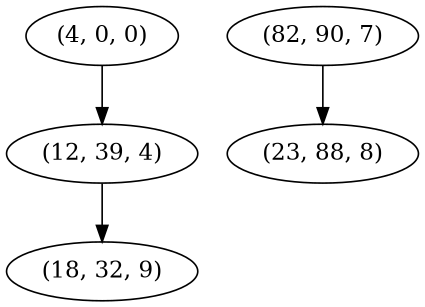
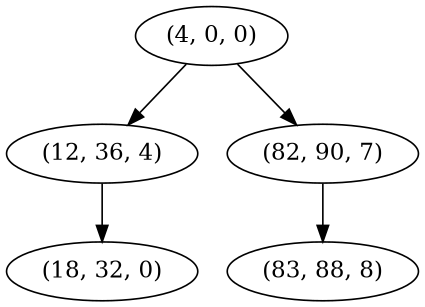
none -> (261, 89)
(102, 154) -> (102, 154)
(323, 154) -> (323, 271)
(102, 271) -> (102, 271)
